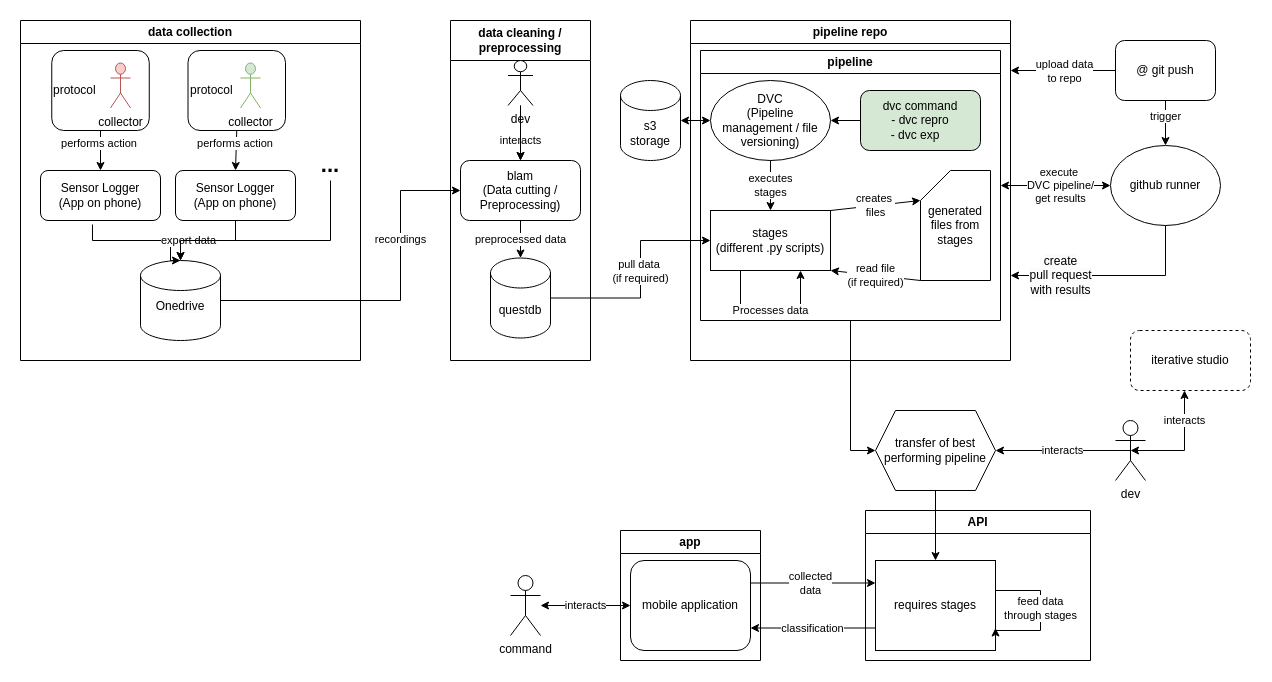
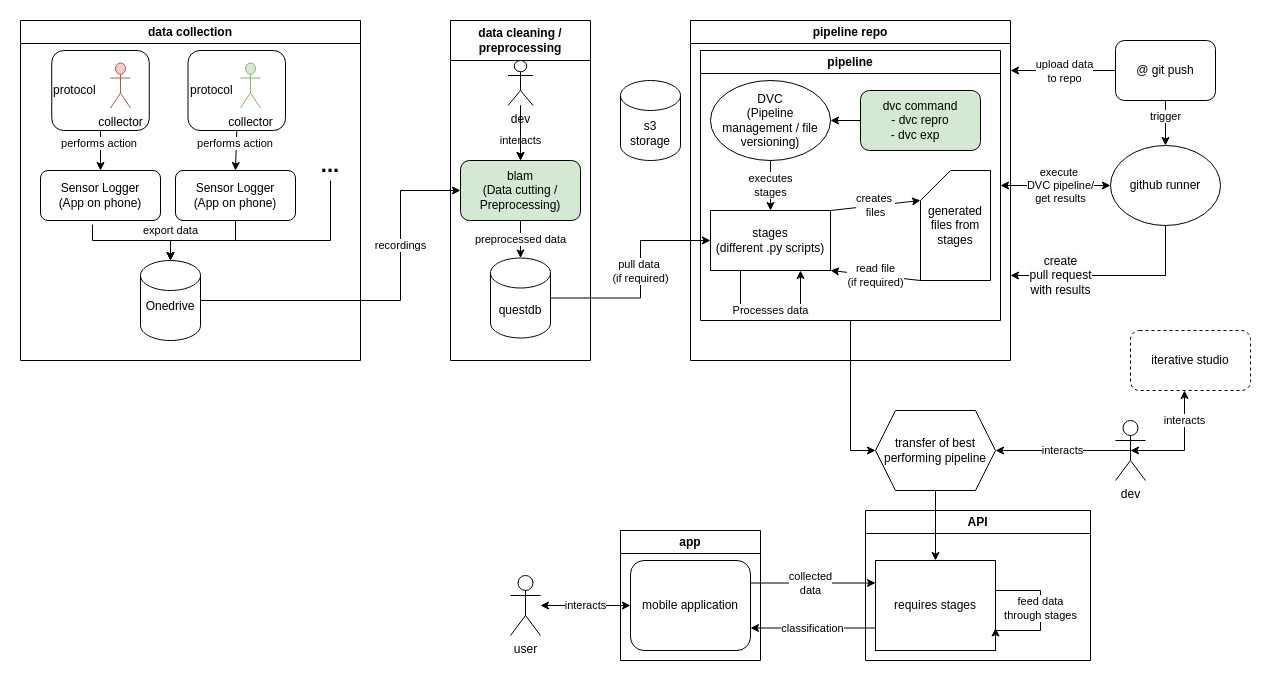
(695, 121) -> none
(521, 191) -> (521, 191)
(181, 301) -> (171, 301)
(526, 650) -> (526, 650)
